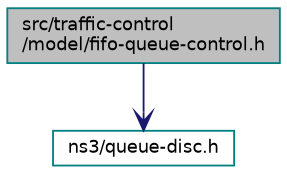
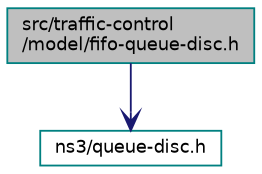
(144, 36) -> (131, 36)
